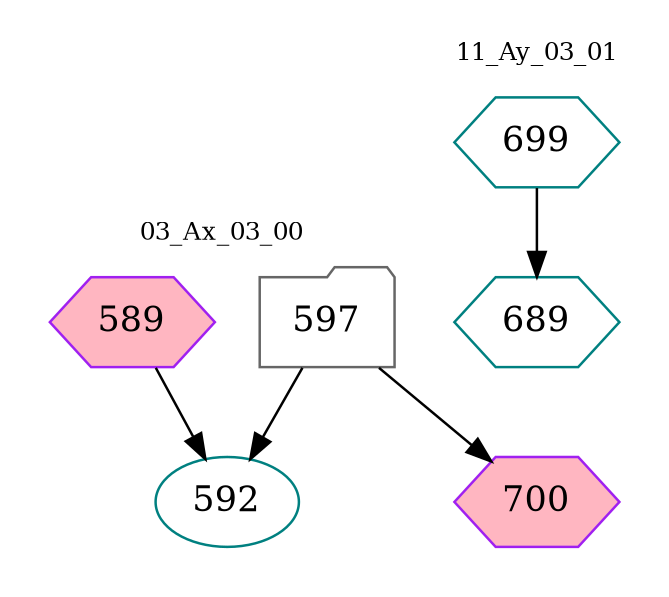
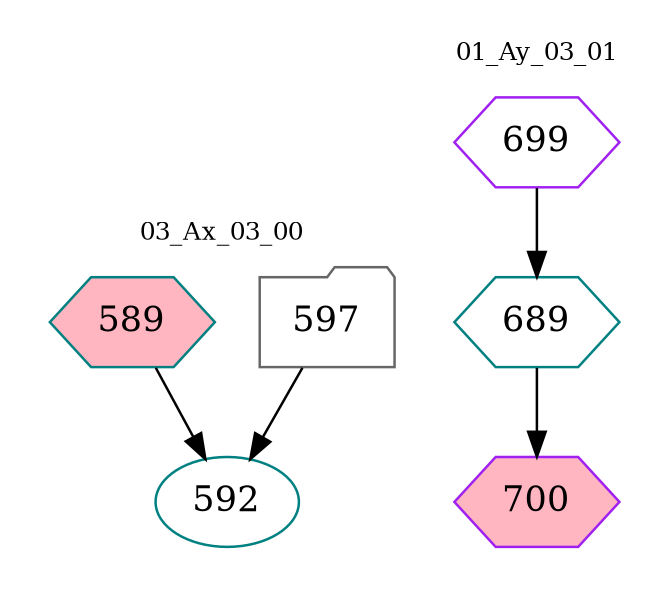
(537, 54) -> (537, 54)
(537, 142) -> (537, 142)
(132, 322) -> (132, 322)
(425, 406) -> (537, 400)
